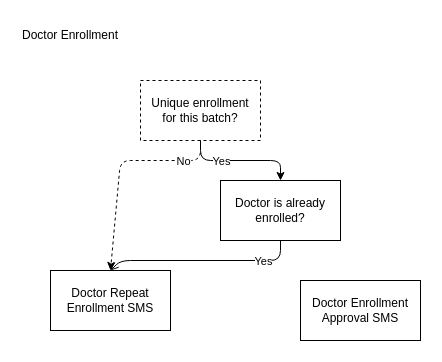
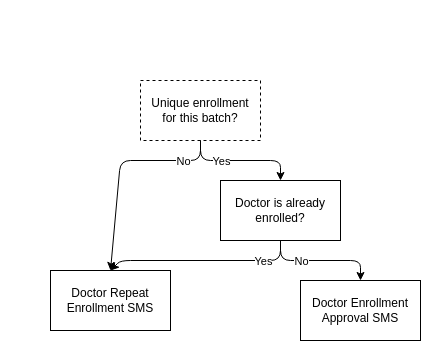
(81, 36) -> none
(118, 189) -> (118, 189)
none -> (325, 261)
(115, 266) -> (116, 265)
